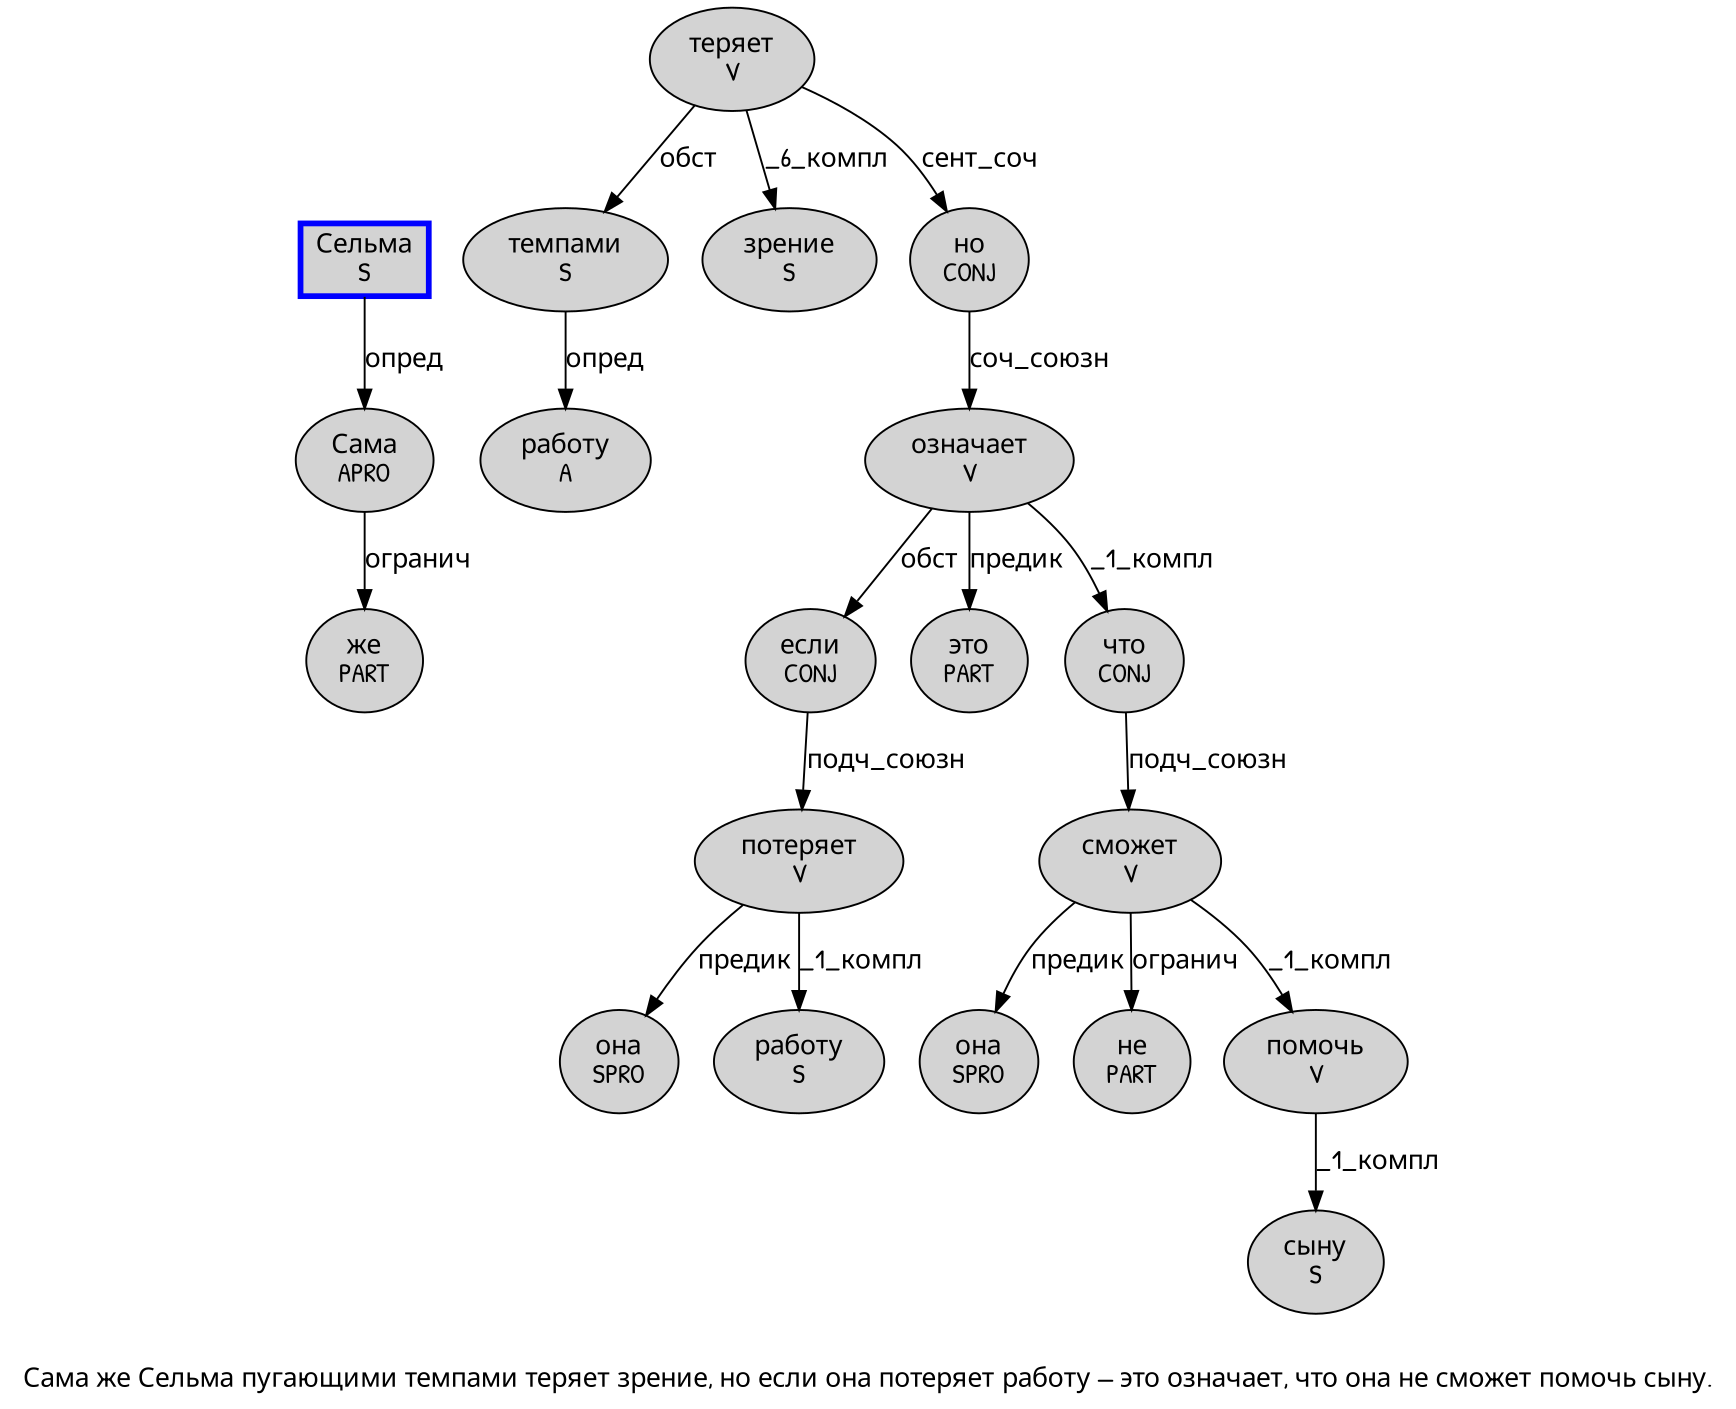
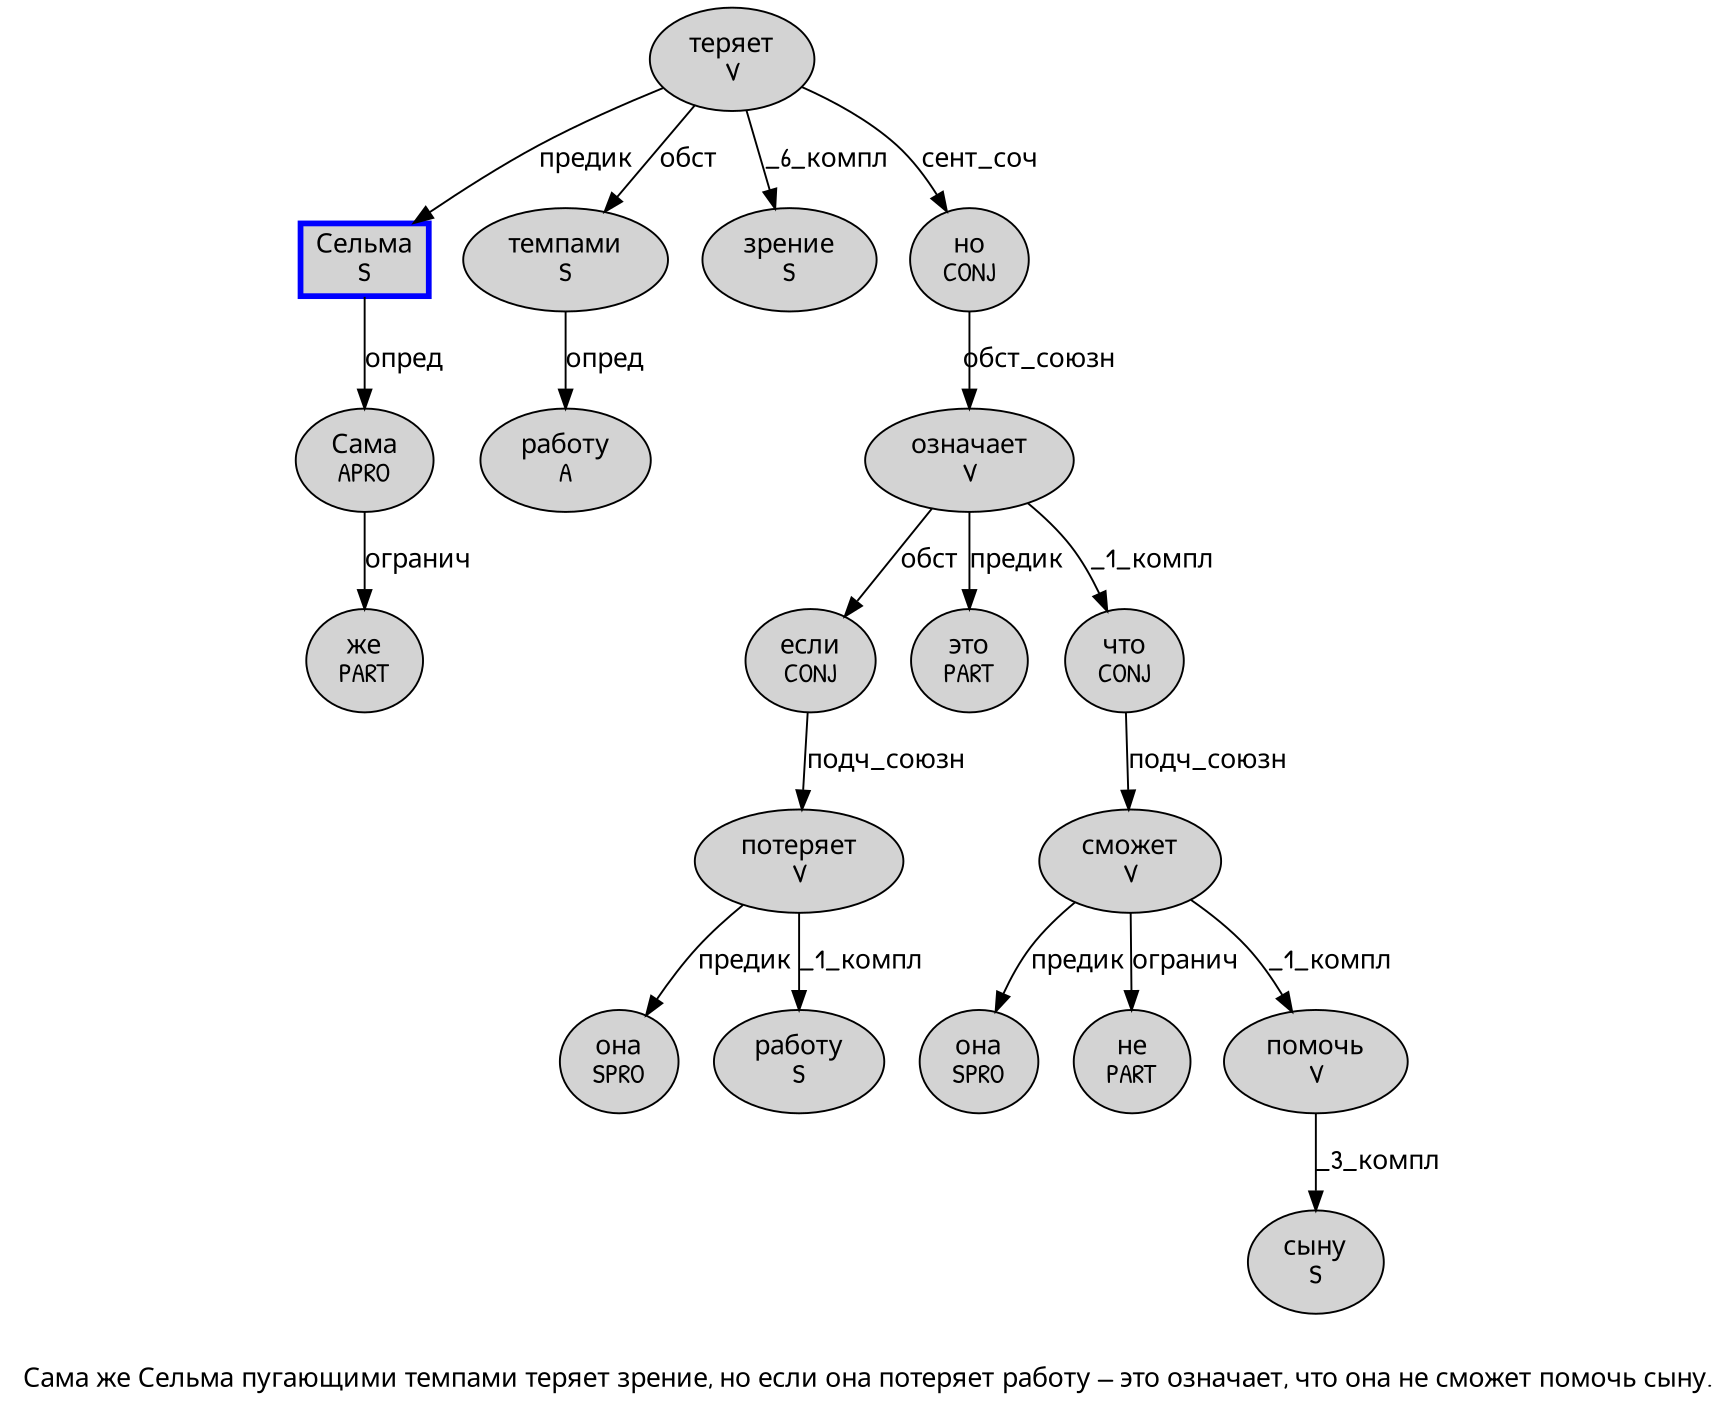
none -> (543, 143)
(1039, 360) -> (1039, 360)
(1378, 1162) -> (1378, 1162)
